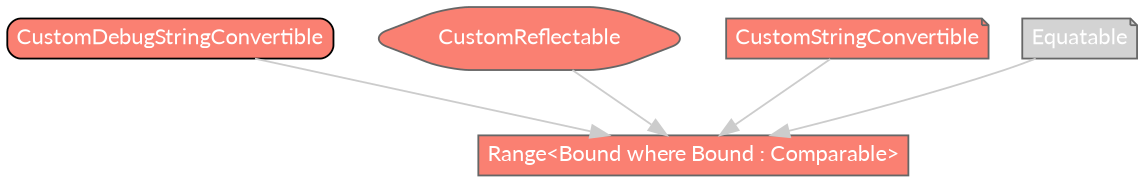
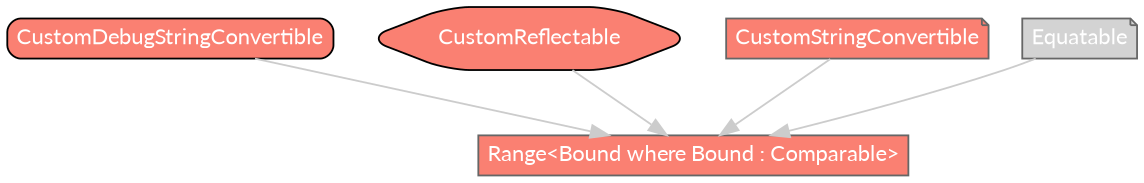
(529, 39) -> (529, 39)
